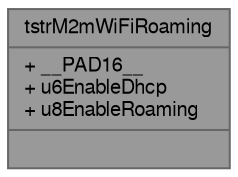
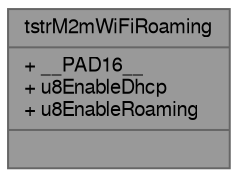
(96, 88) -> (96, 88)
